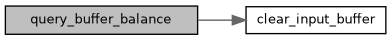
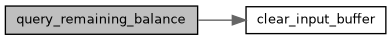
(102, 20) -> (102, 20)
